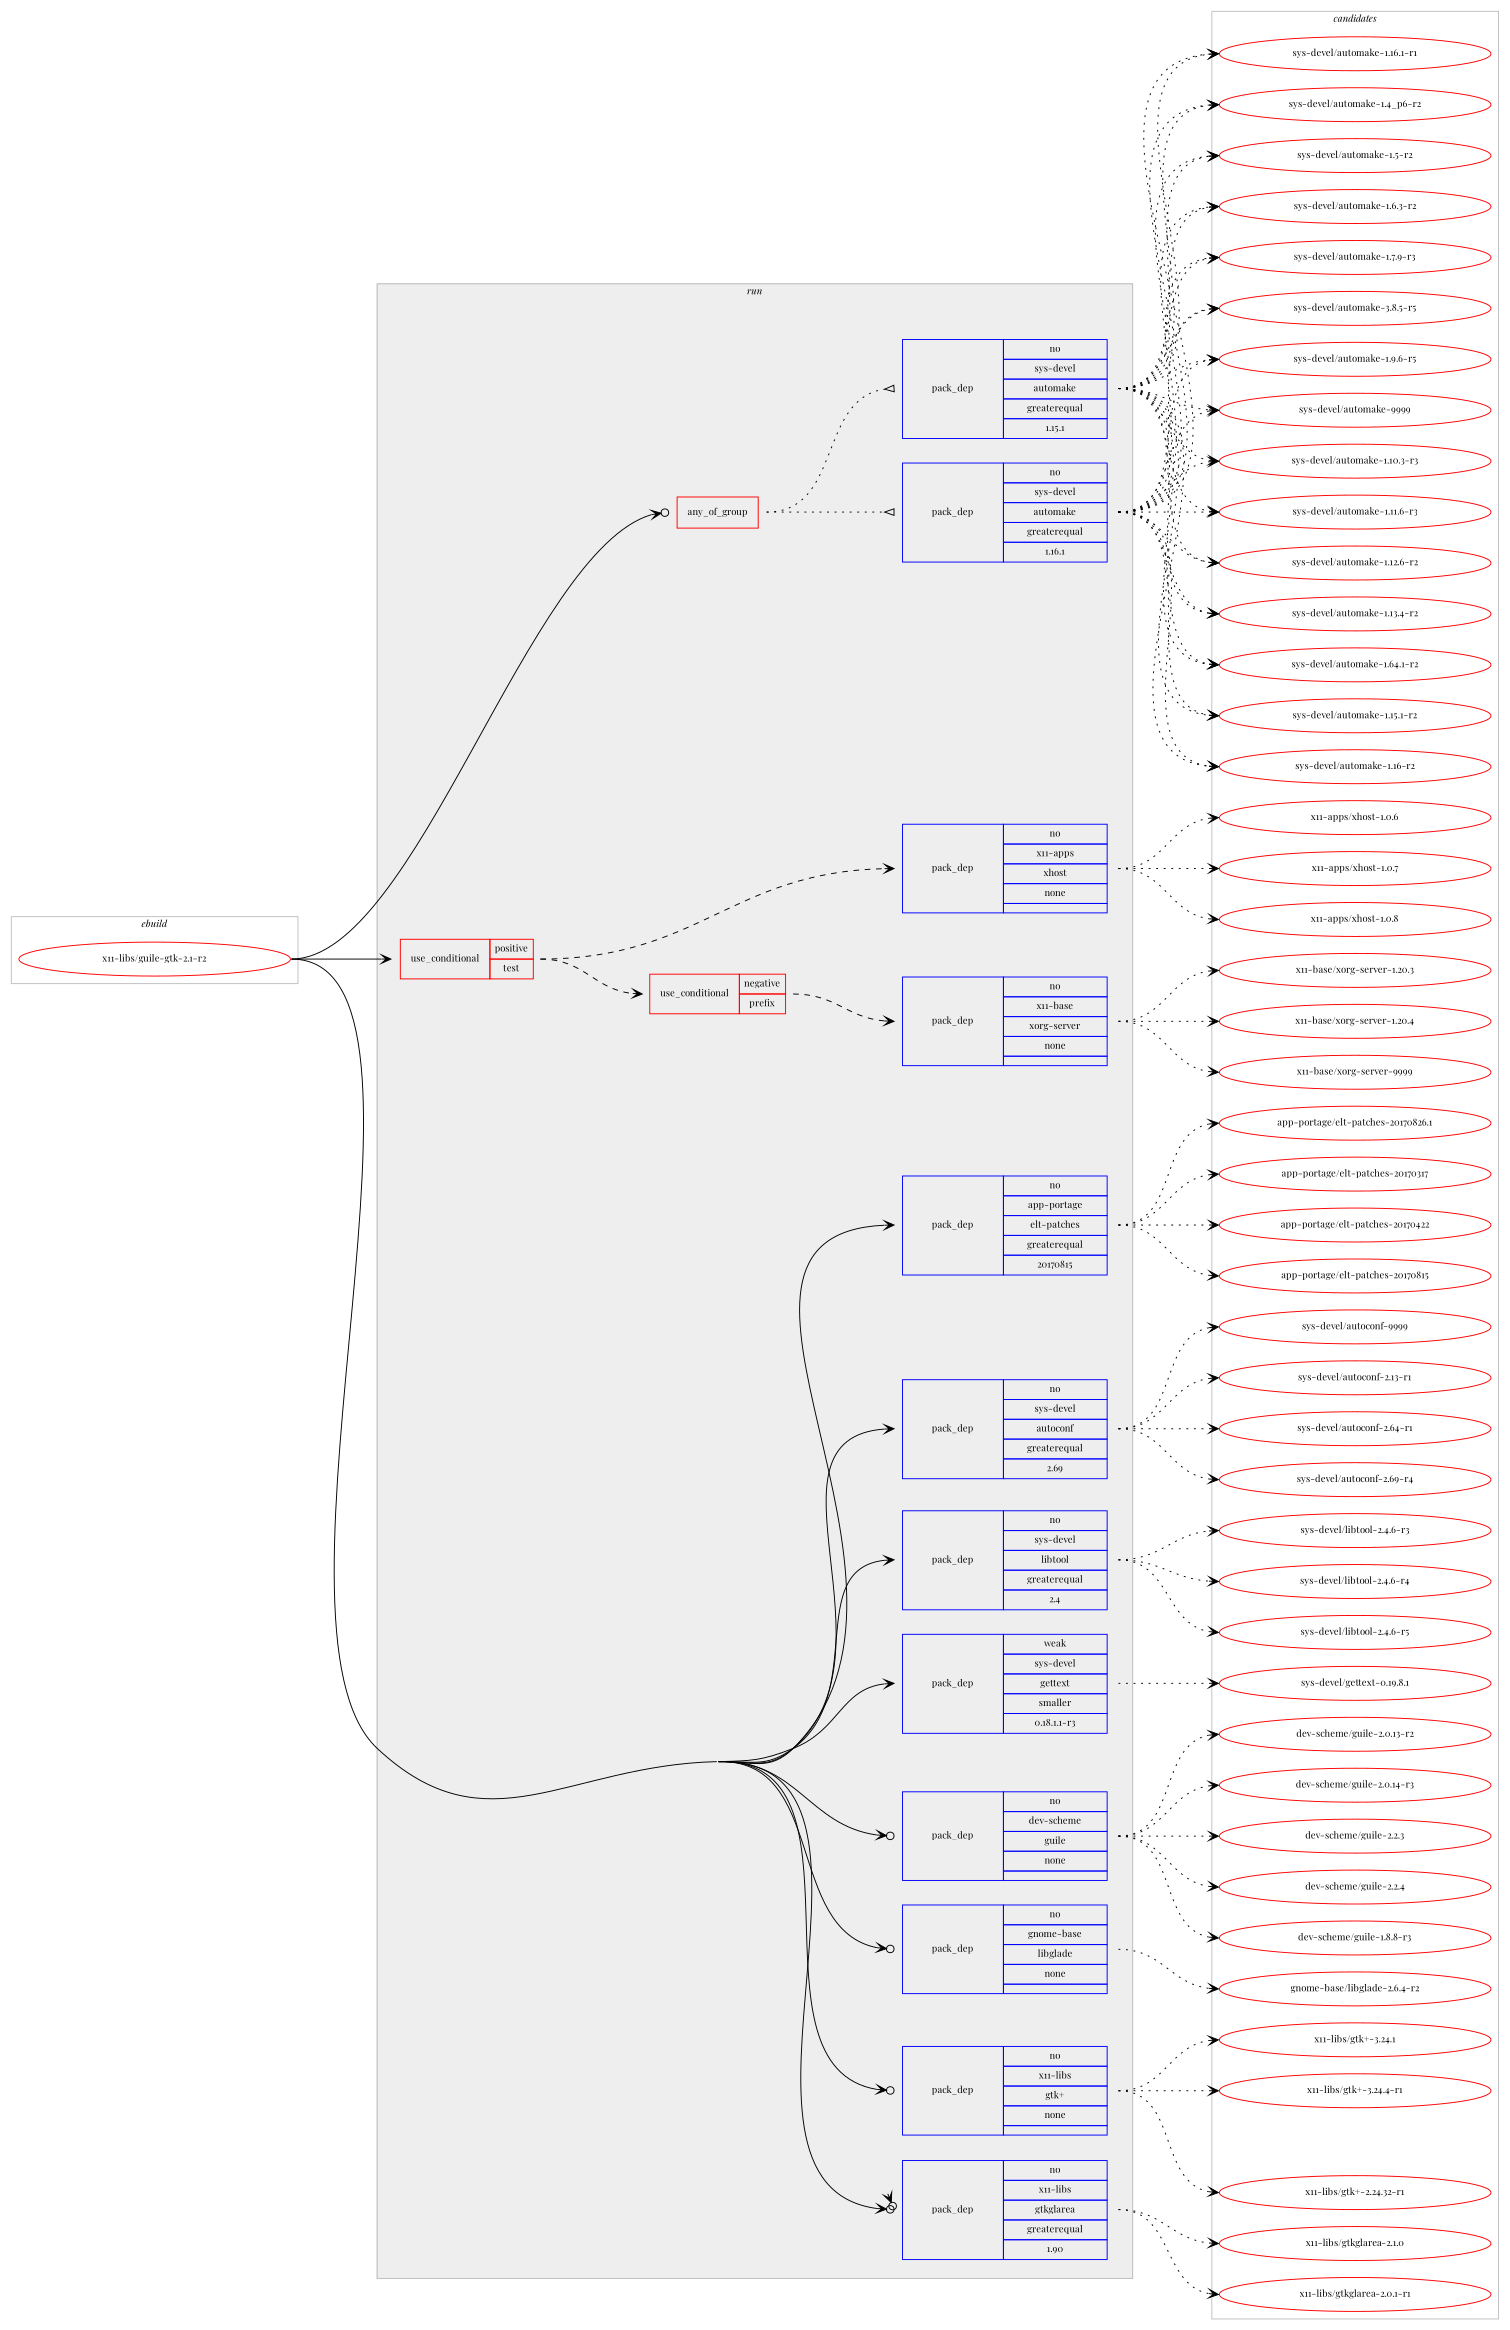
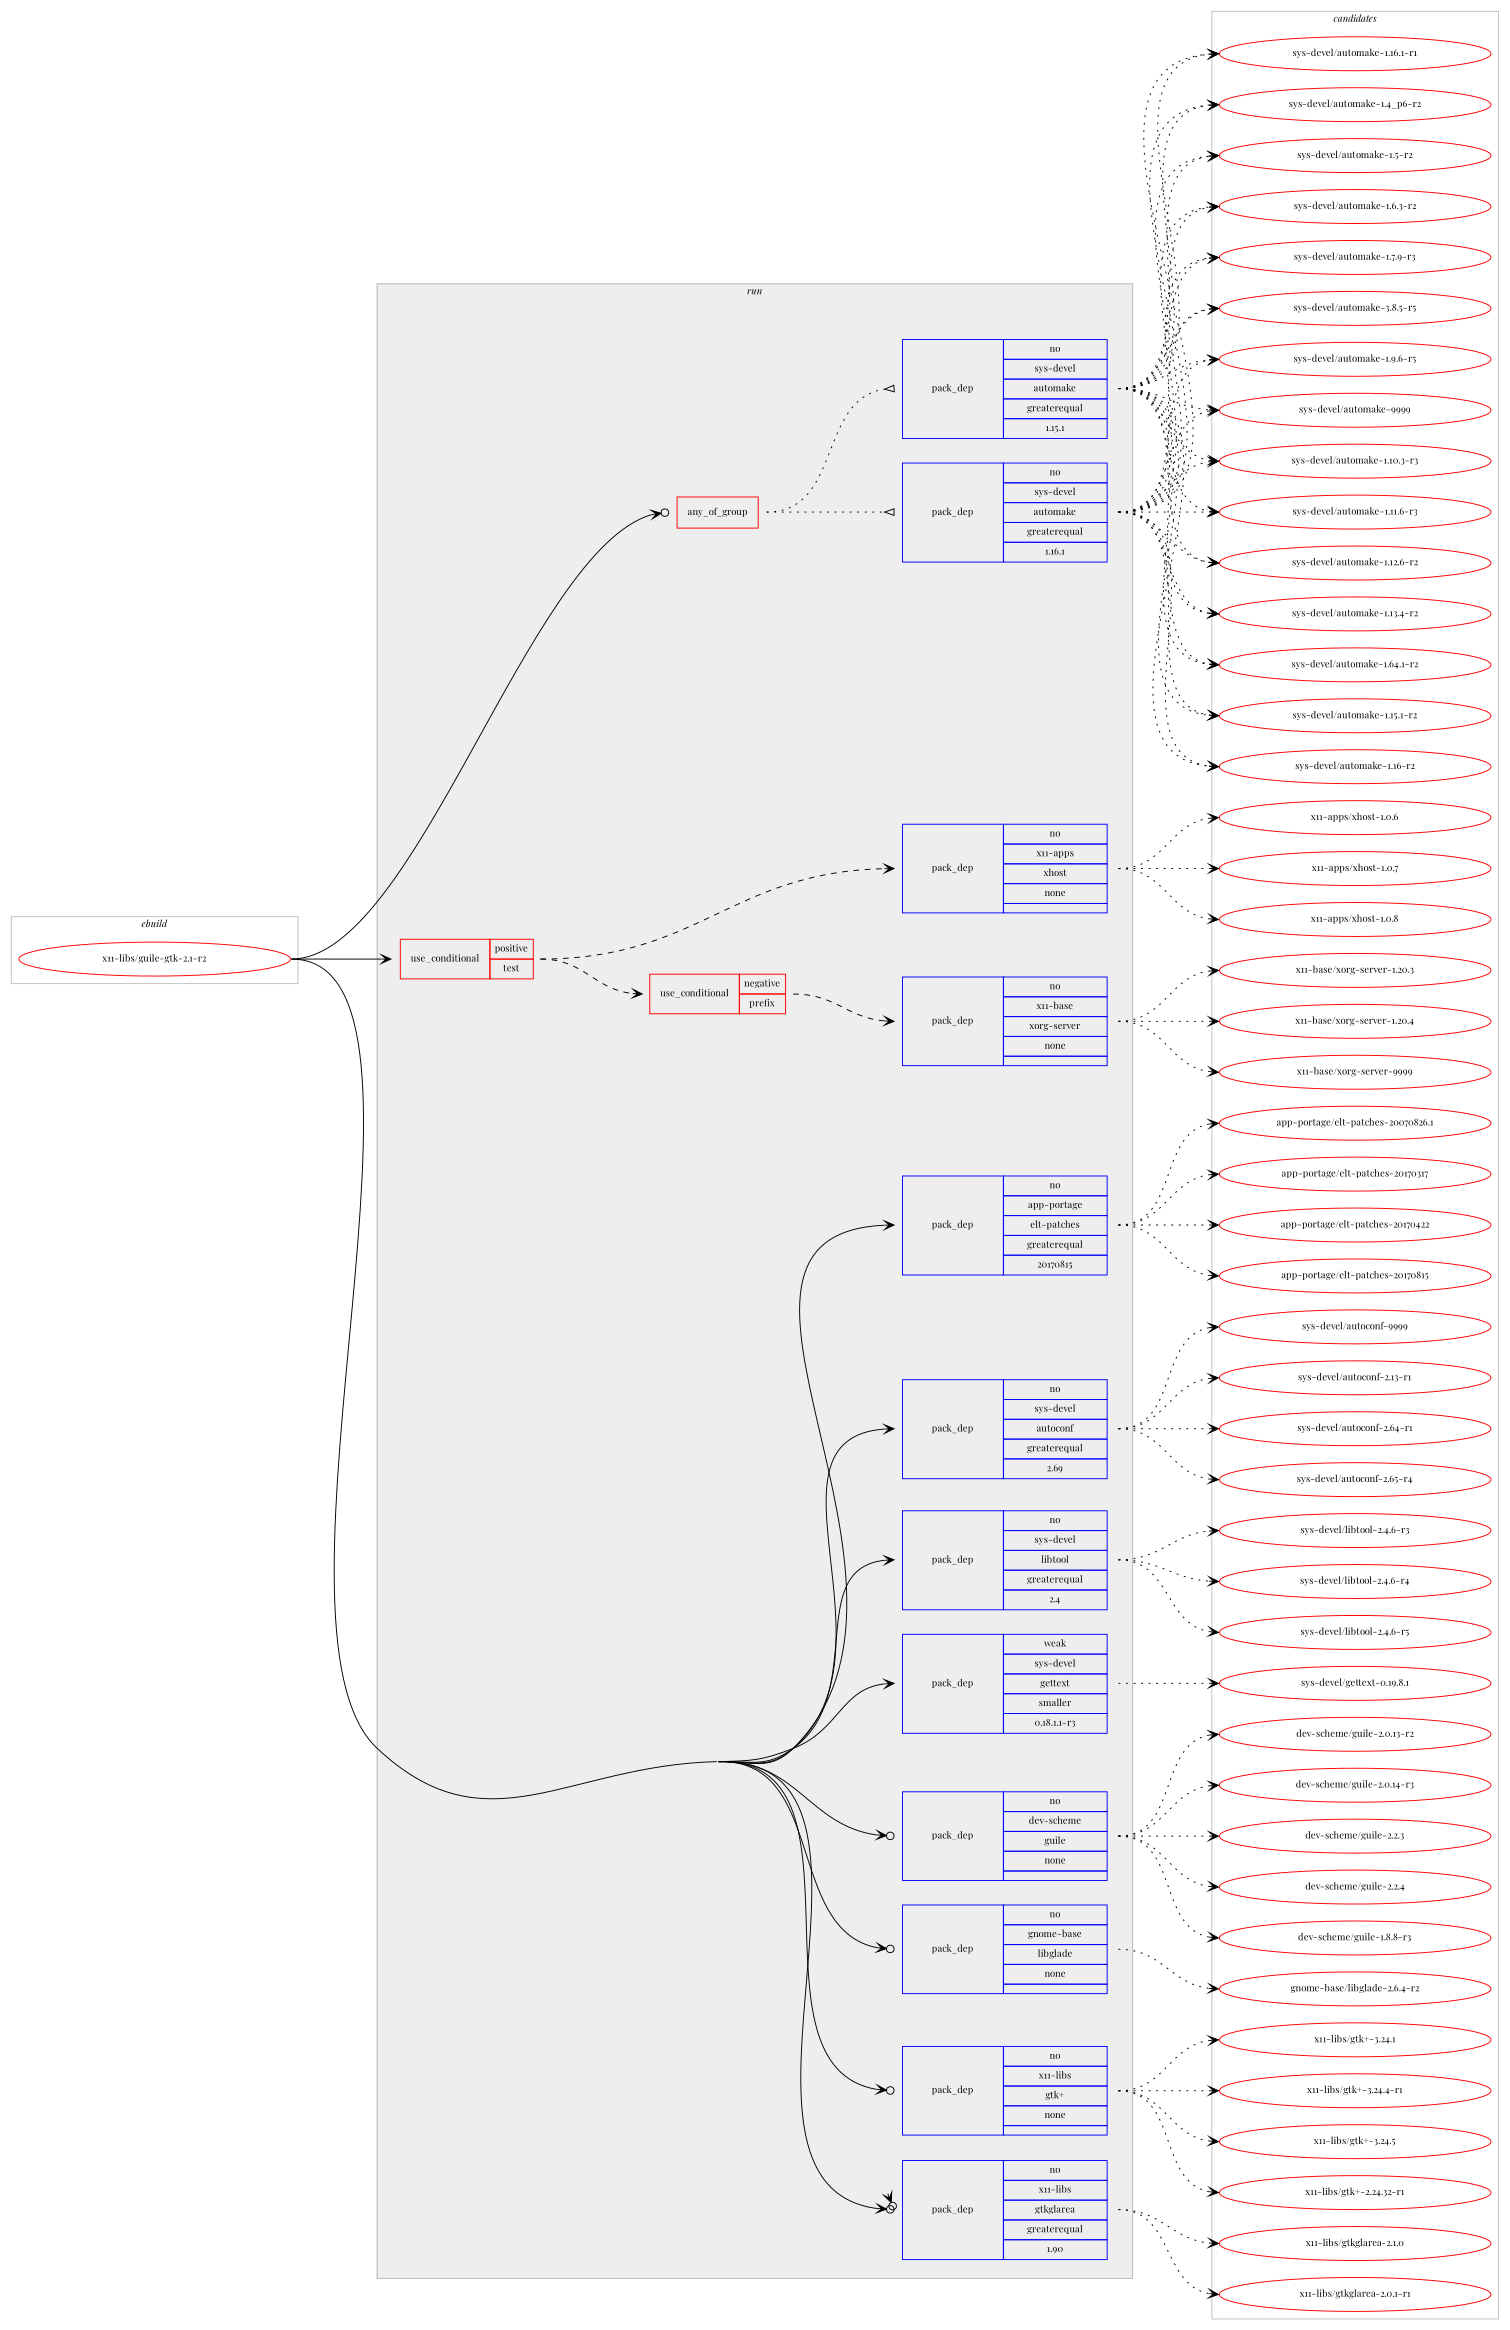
(1355, 1123) -> (1355, 1123)
(1355, 1480) -> (1355, 1480)
none -> (1355, 2142)
